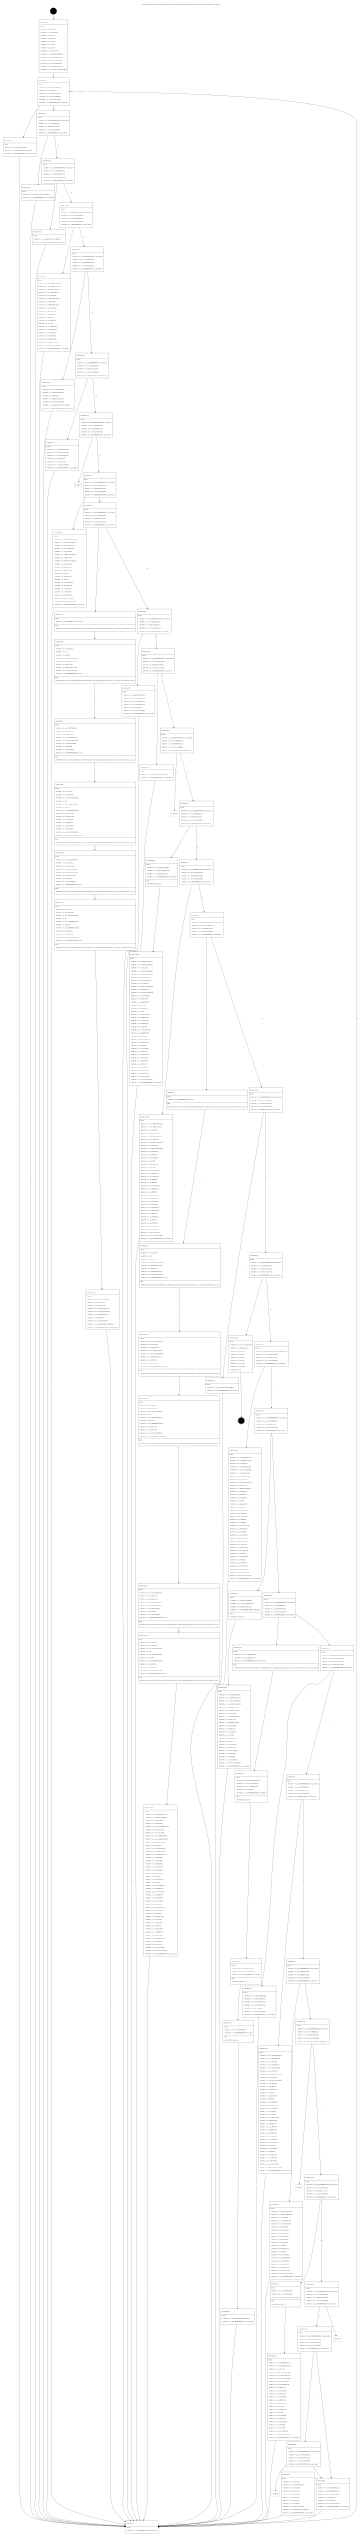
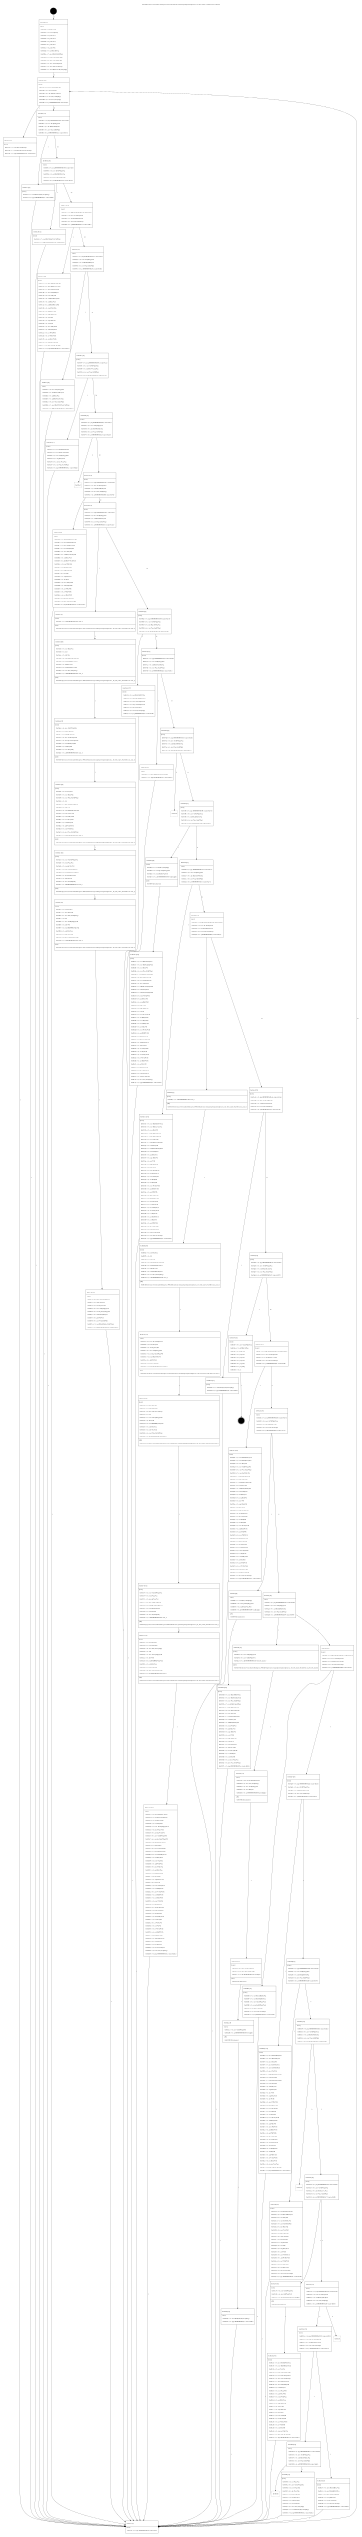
(317, 2472) -> (302, 2469)
